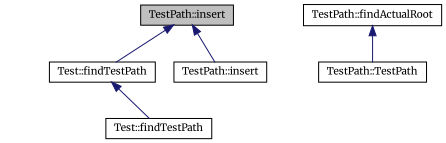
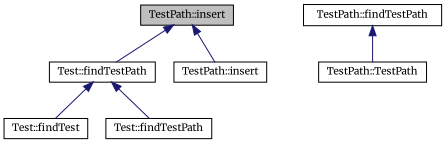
(373, 15) -> (373, 15)
none -> (46, 129)
